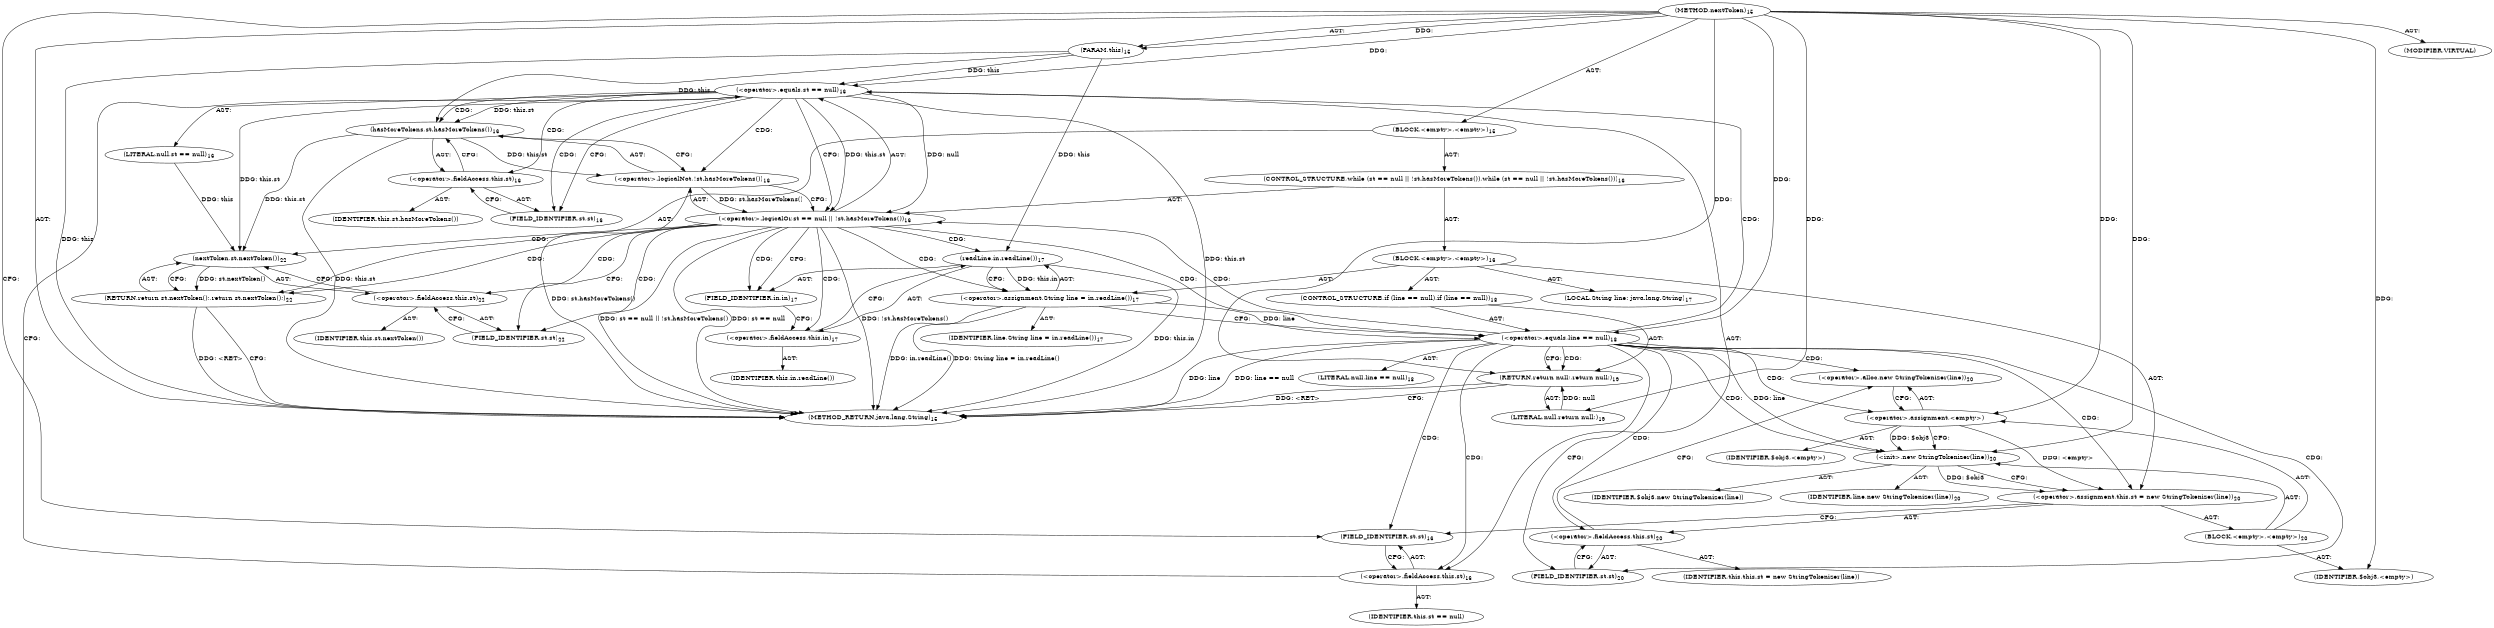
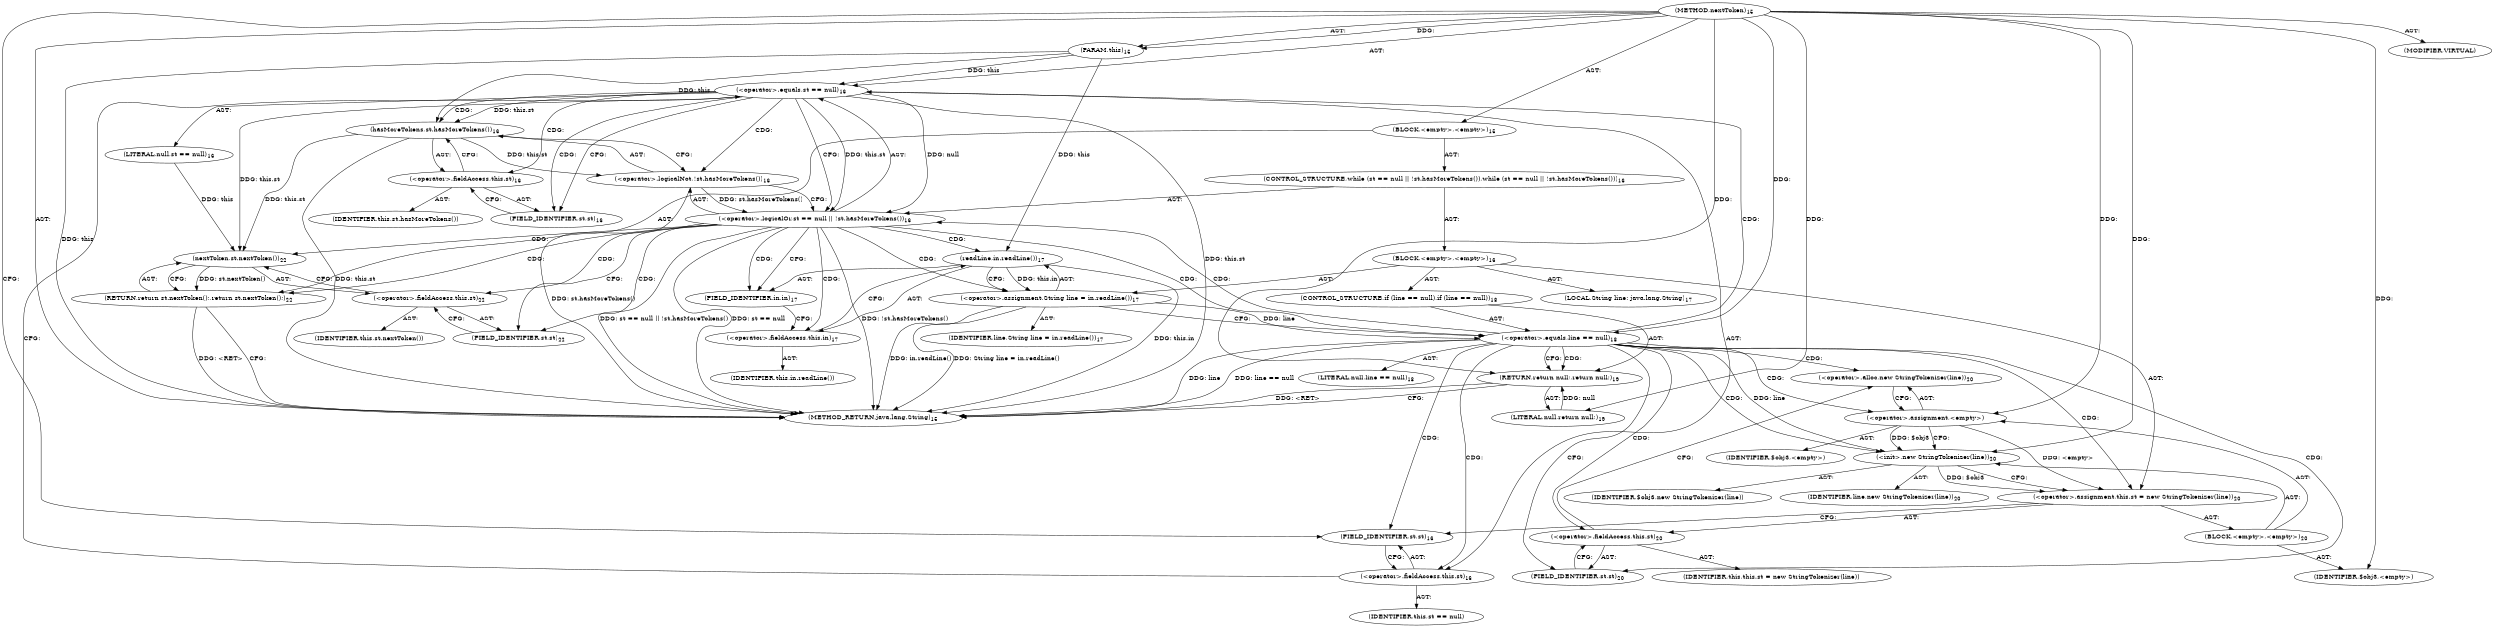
(1379, 51) -> (1378, 51)
